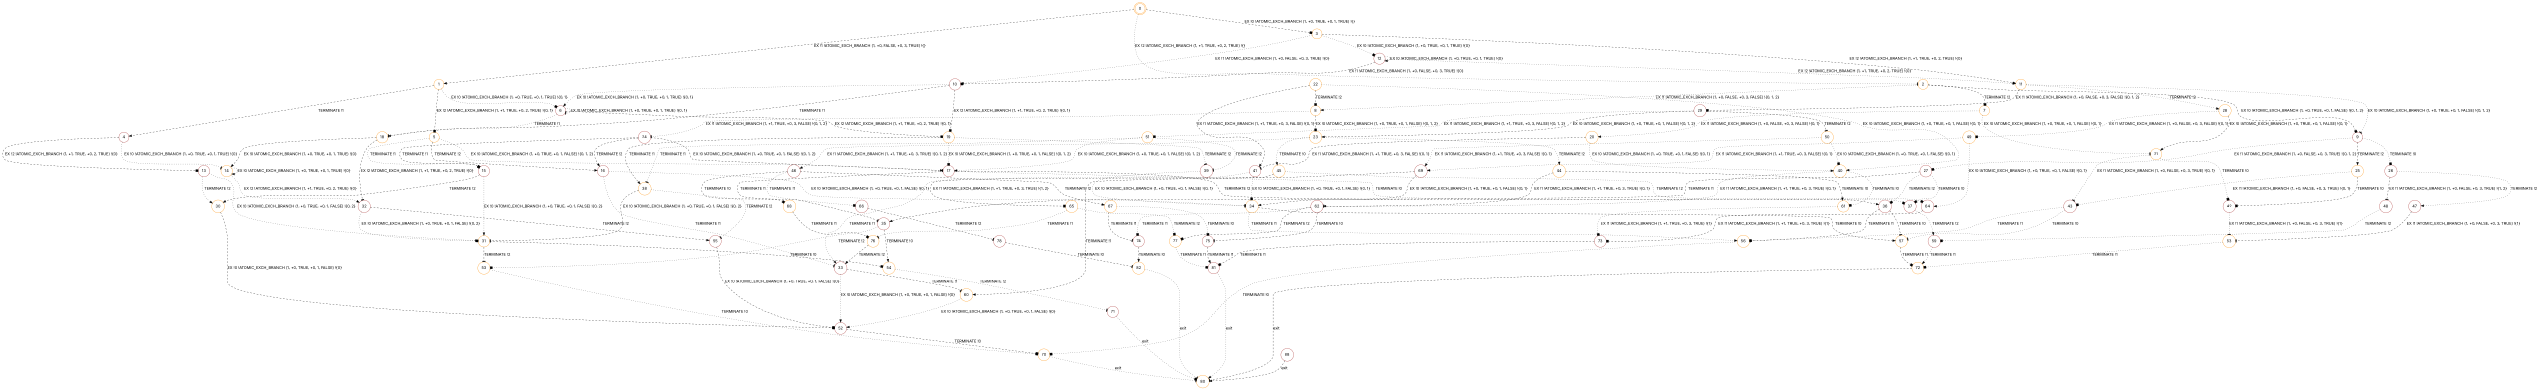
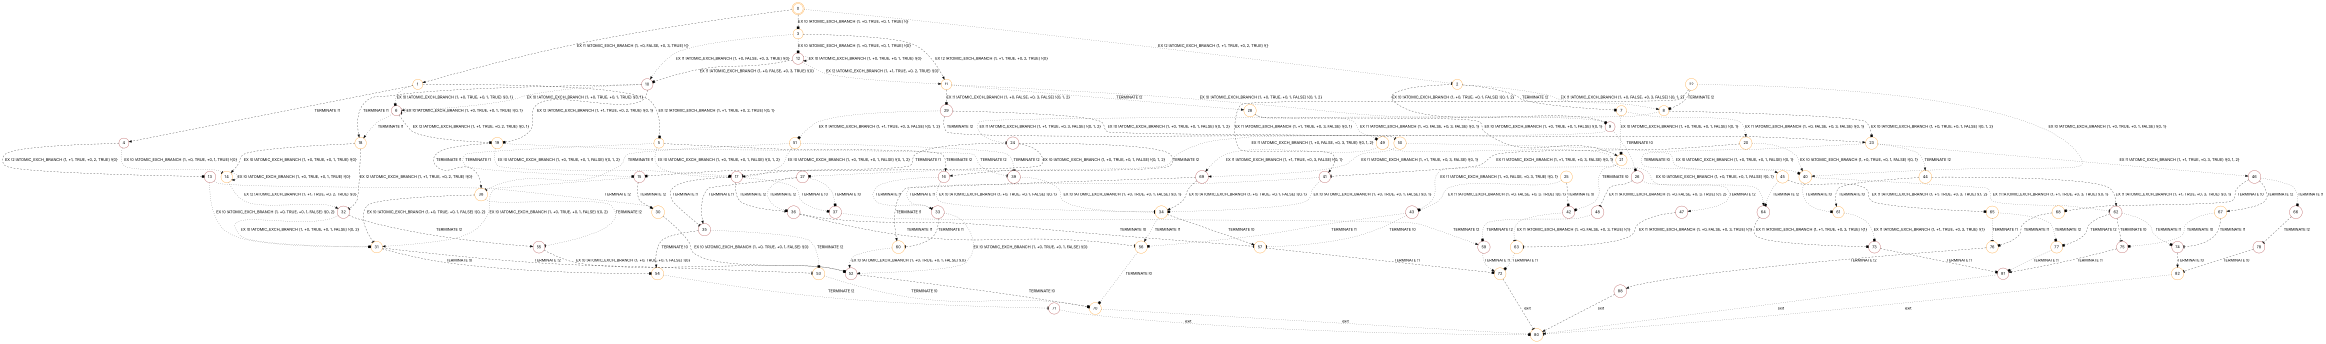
(670, 119) -> (485, 88)
(2059, 149) -> (1620, 134)
(2358, 152) -> none
(858, 253) -> (1807, 263)
